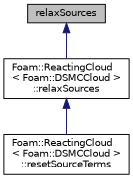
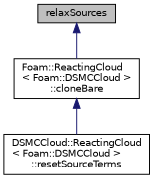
(67, 79) -> (77, 79)
(67, 154) -> (77, 154)
